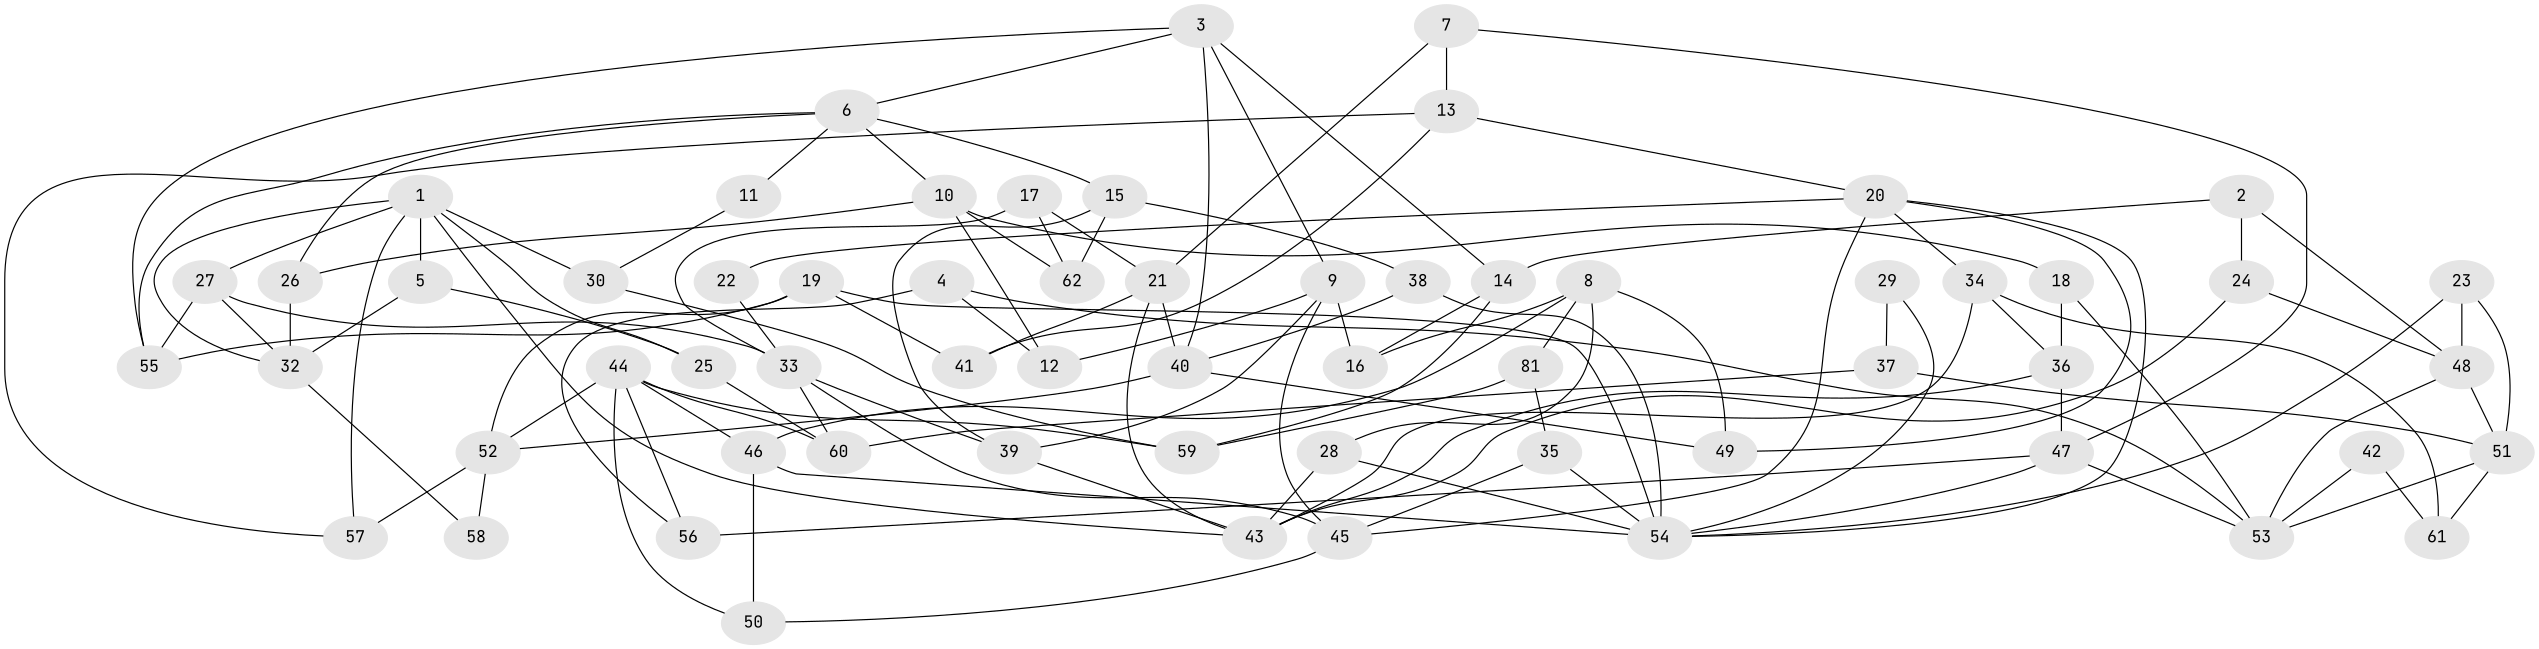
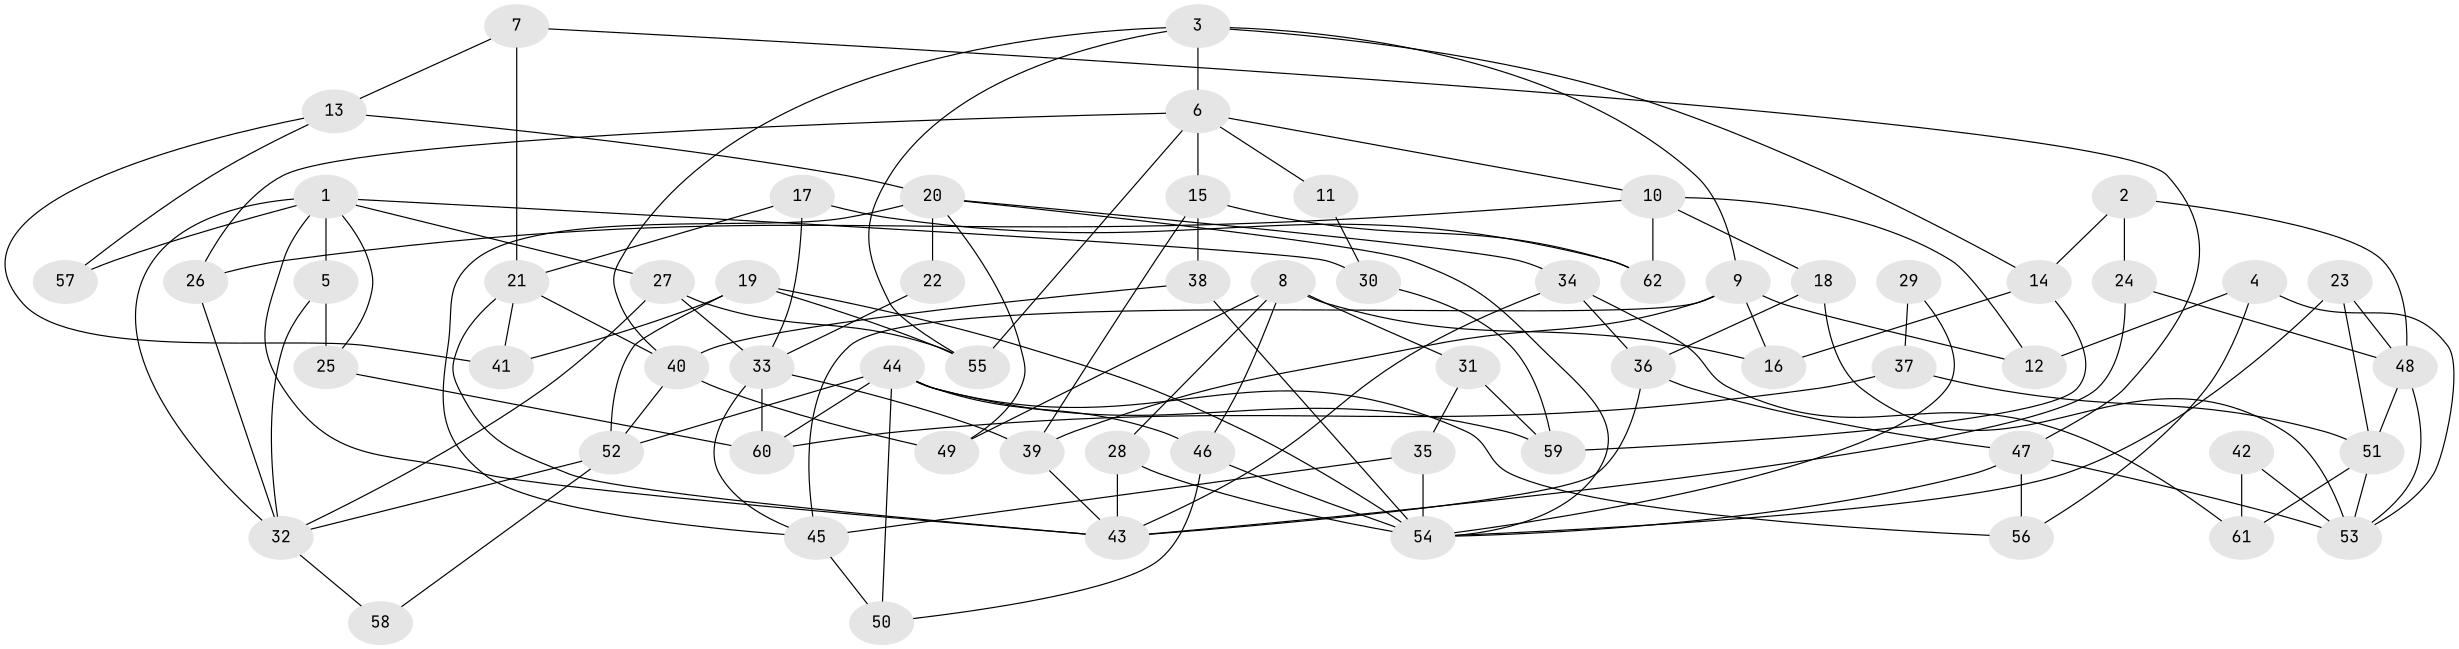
(1531, 367) -> (1468, 367)
(420, 497) -> (446, 495)
